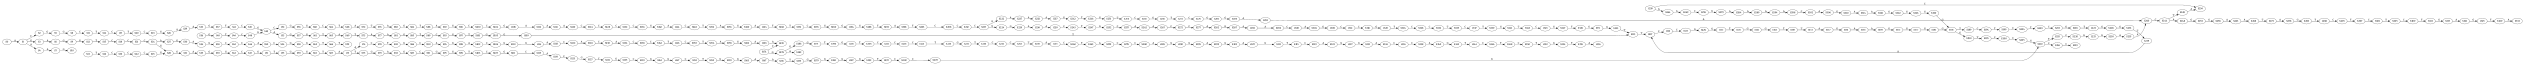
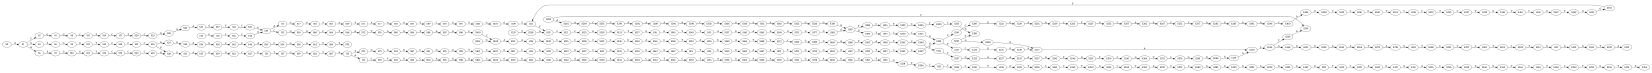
(486, 27) -> (486, 37)
(992, 27) -> (987, 24)
(2083, 28) -> (965, 38)
(2119, 28) -> (1013, 44)
(772, 48) -> (787, 60)
(789, 49) -> (840, 60)
none -> (79, 53)
